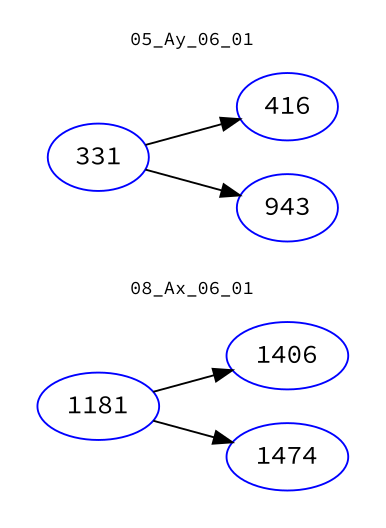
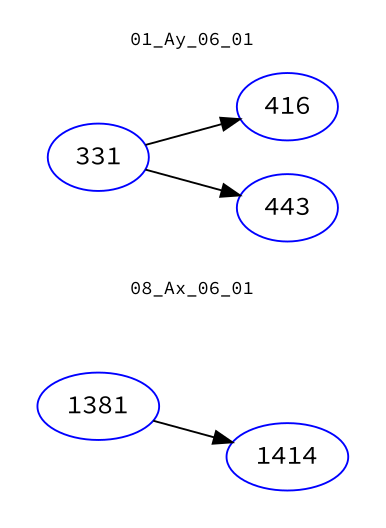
(193, 40) -> (193, 40)
(287, 208) -> (287, 208)
(287, 356) -> none
(98, 406) -> (98, 406)
(287, 457) -> (287, 457)
